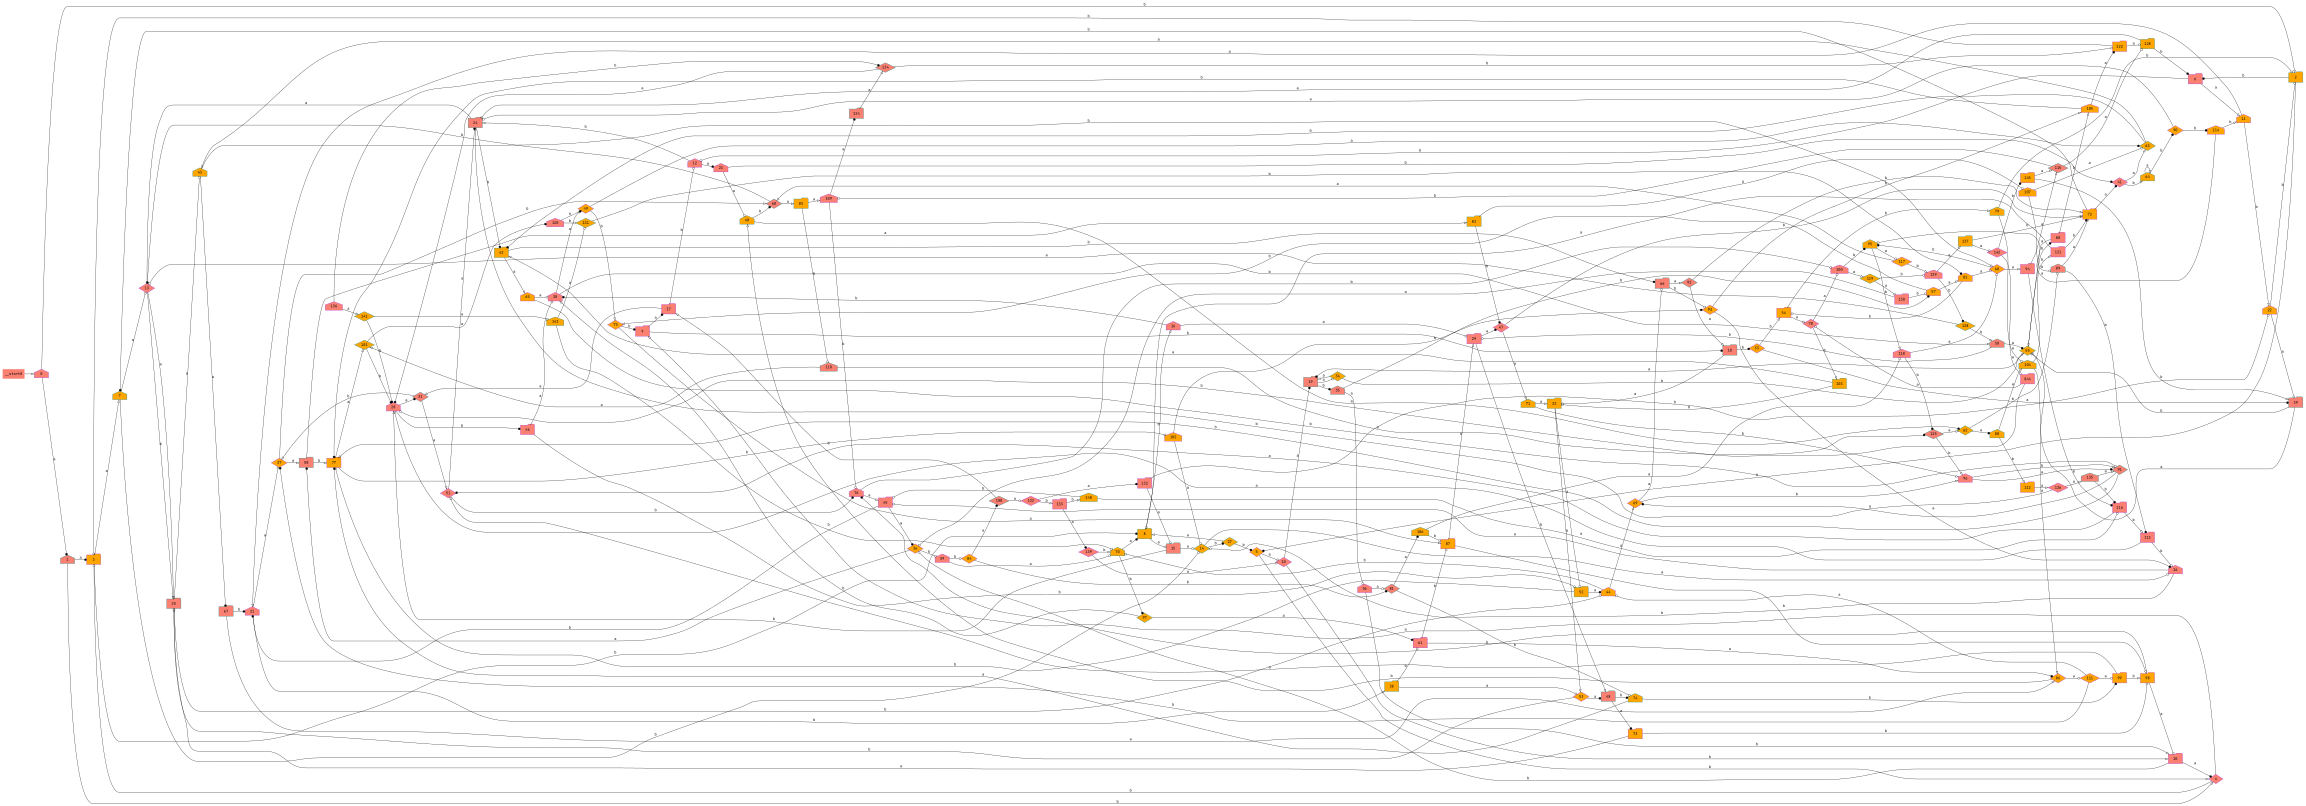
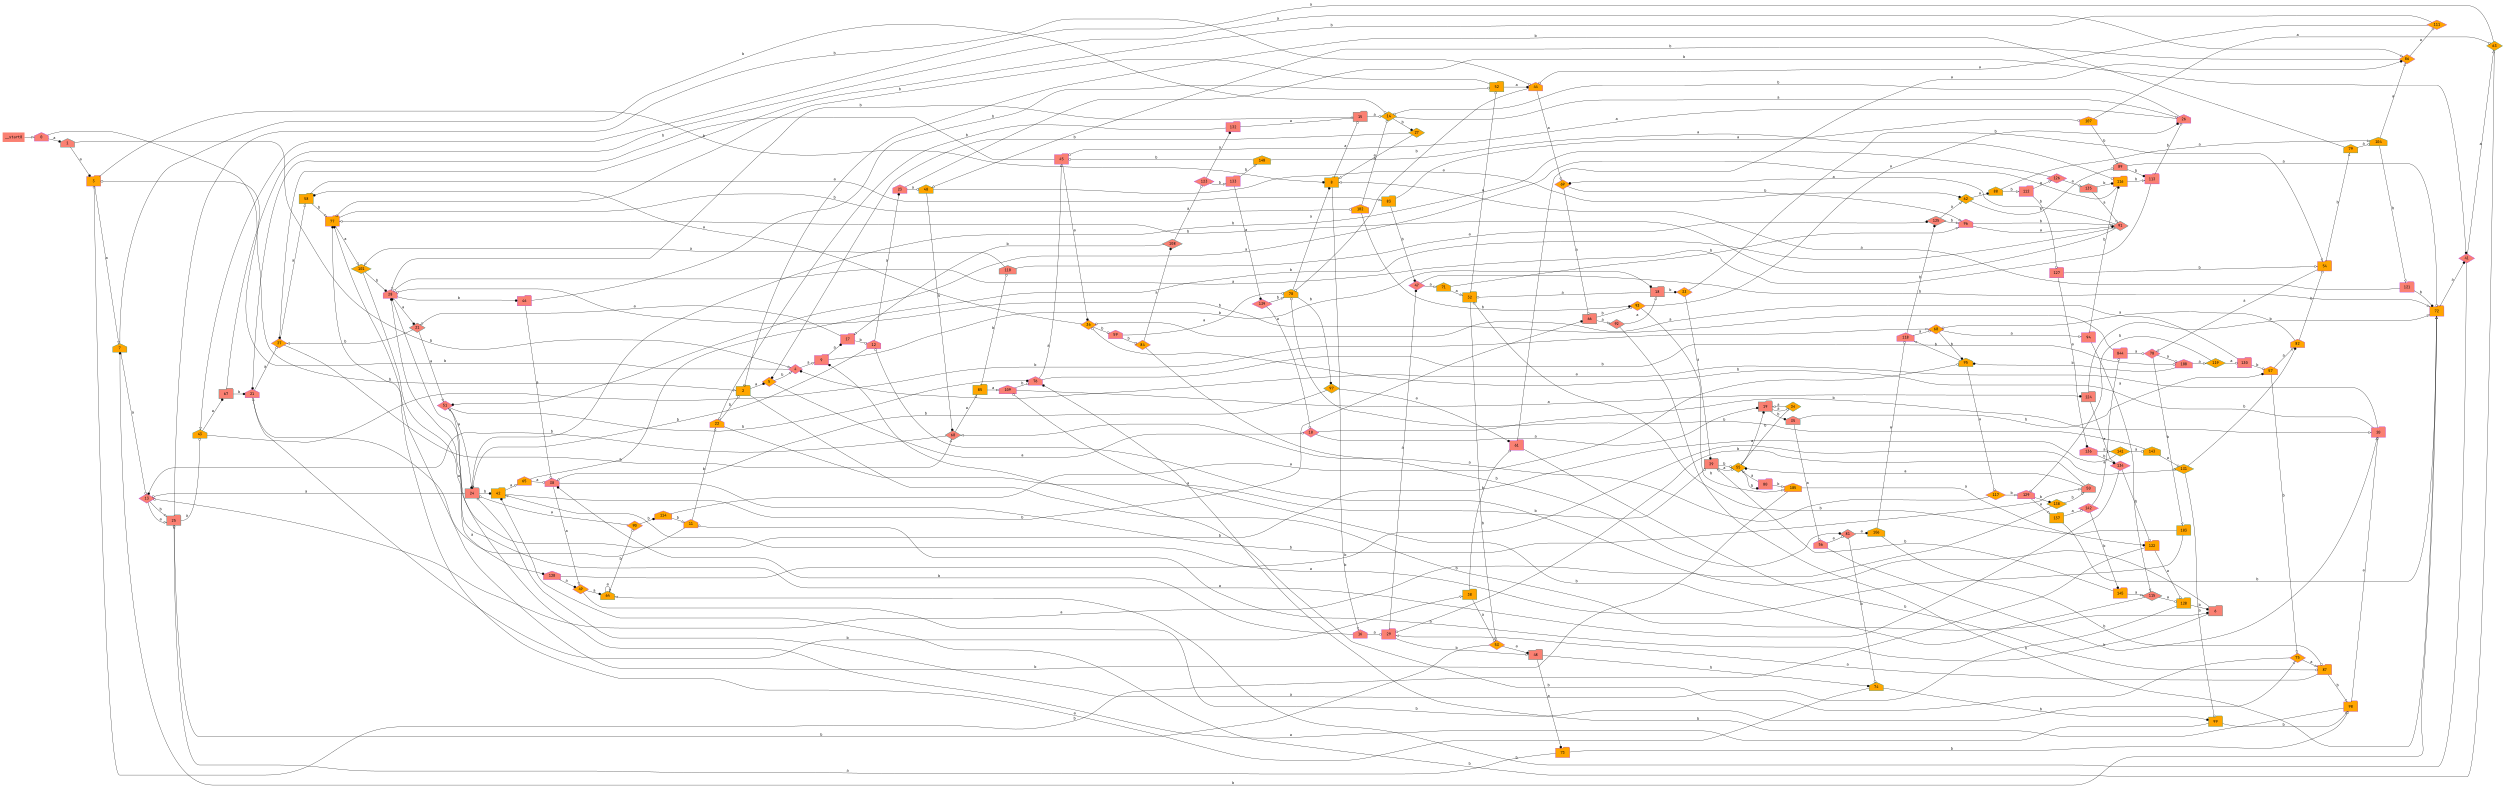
(885, 68) -> (2120, 466)
(2195, 79) -> (2216, 611)
(2219, 99) -> (1445, 625)
(1358, 143) -> (593, 592)
(2161, 155) -> (621, 562)
none -> (2057, 273)
none -> (2235, 326)
(306, 463) -> (306, 199)
(2028, 488) -> (2026, 192)
(2120, 508) -> (2120, 182)
(2105, 678) -> (2197, 594)
(2120, 678) -> (2216, 722)
